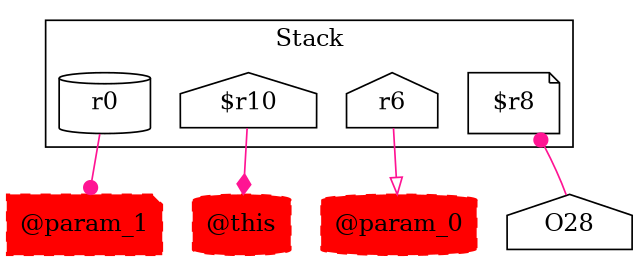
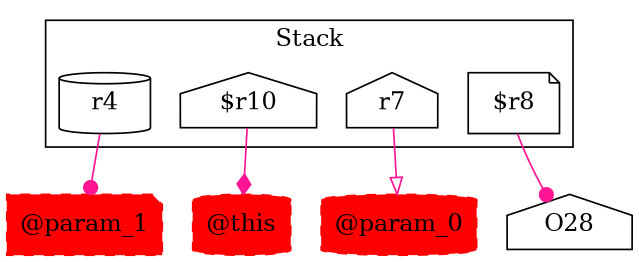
(105, 103) -> (105, 103)
(392, 103) -> (392, 103)
(556, 170) -> (529, 162)
